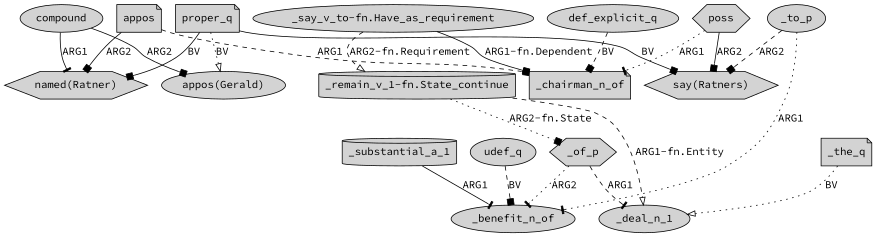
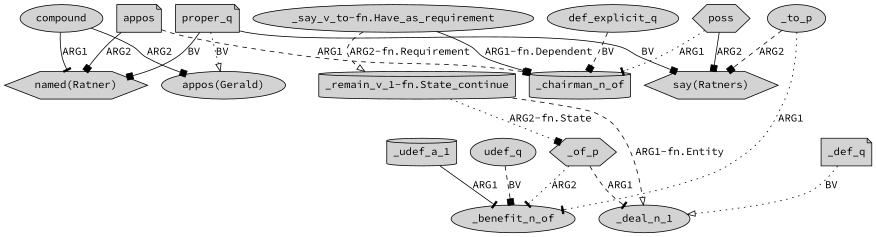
(580, 85) -> (580, 85)
(399, 152) -> (422, 152)
(846, 152) -> (846, 152)
